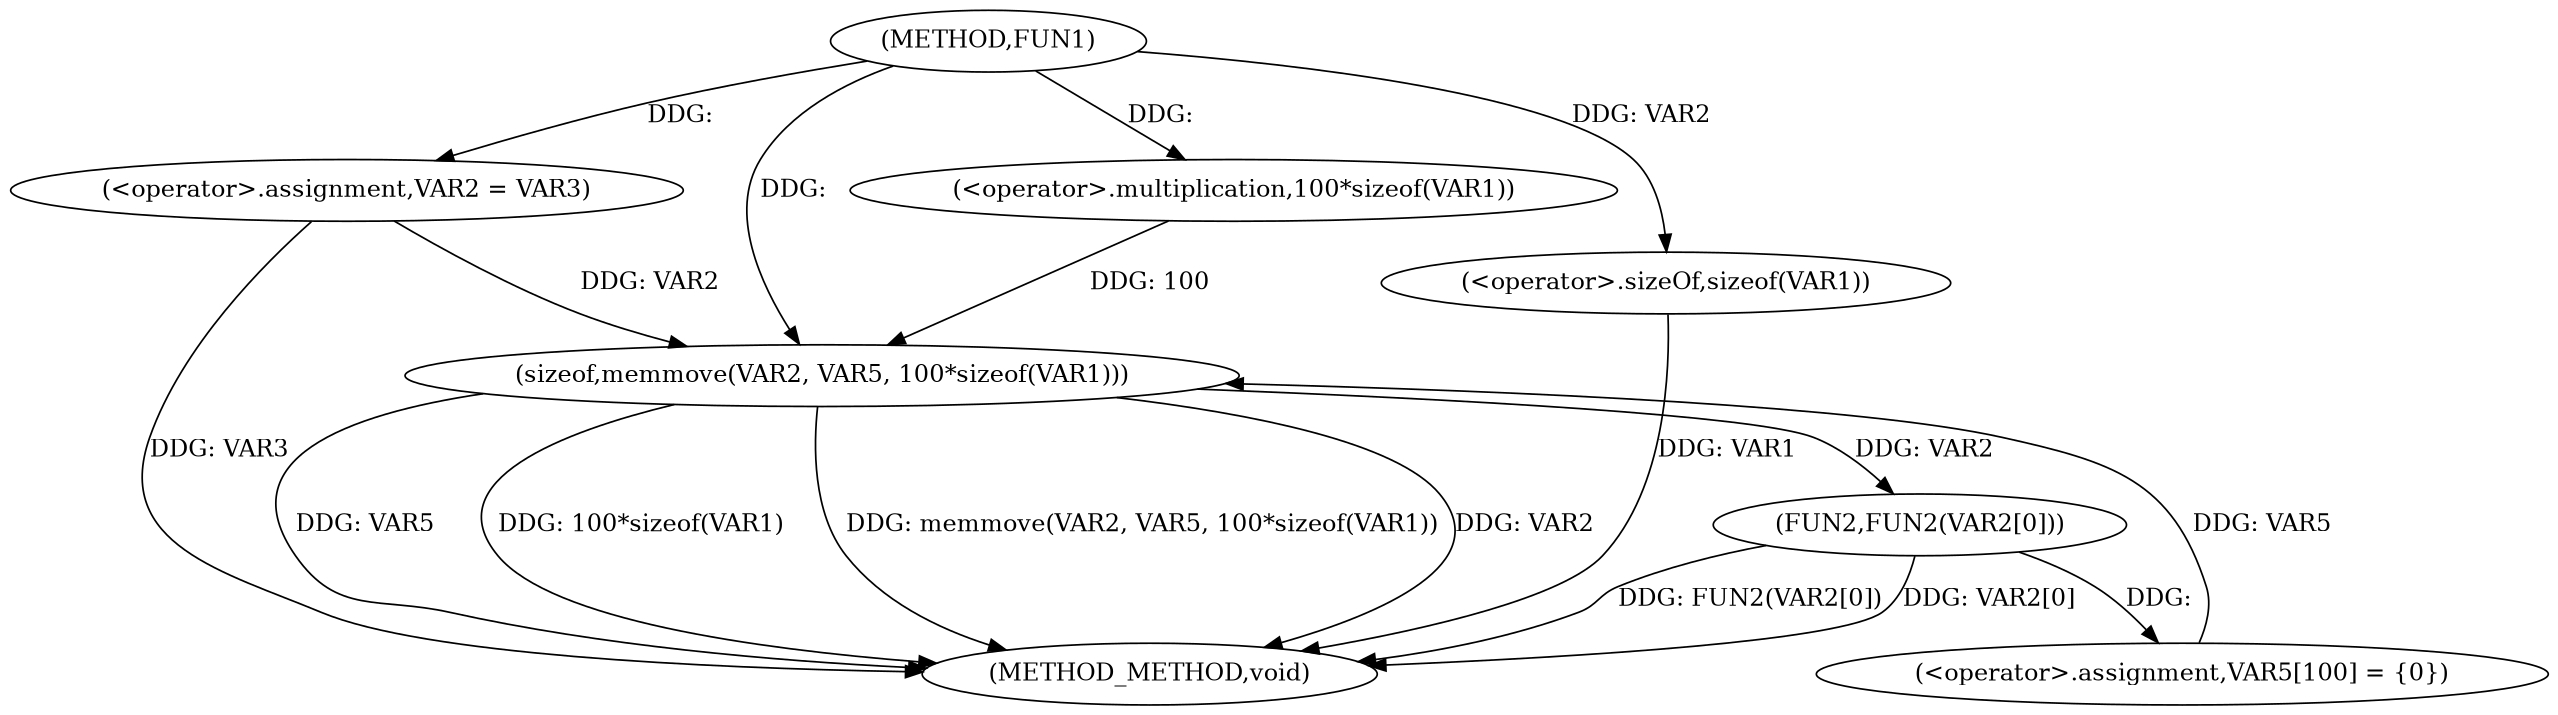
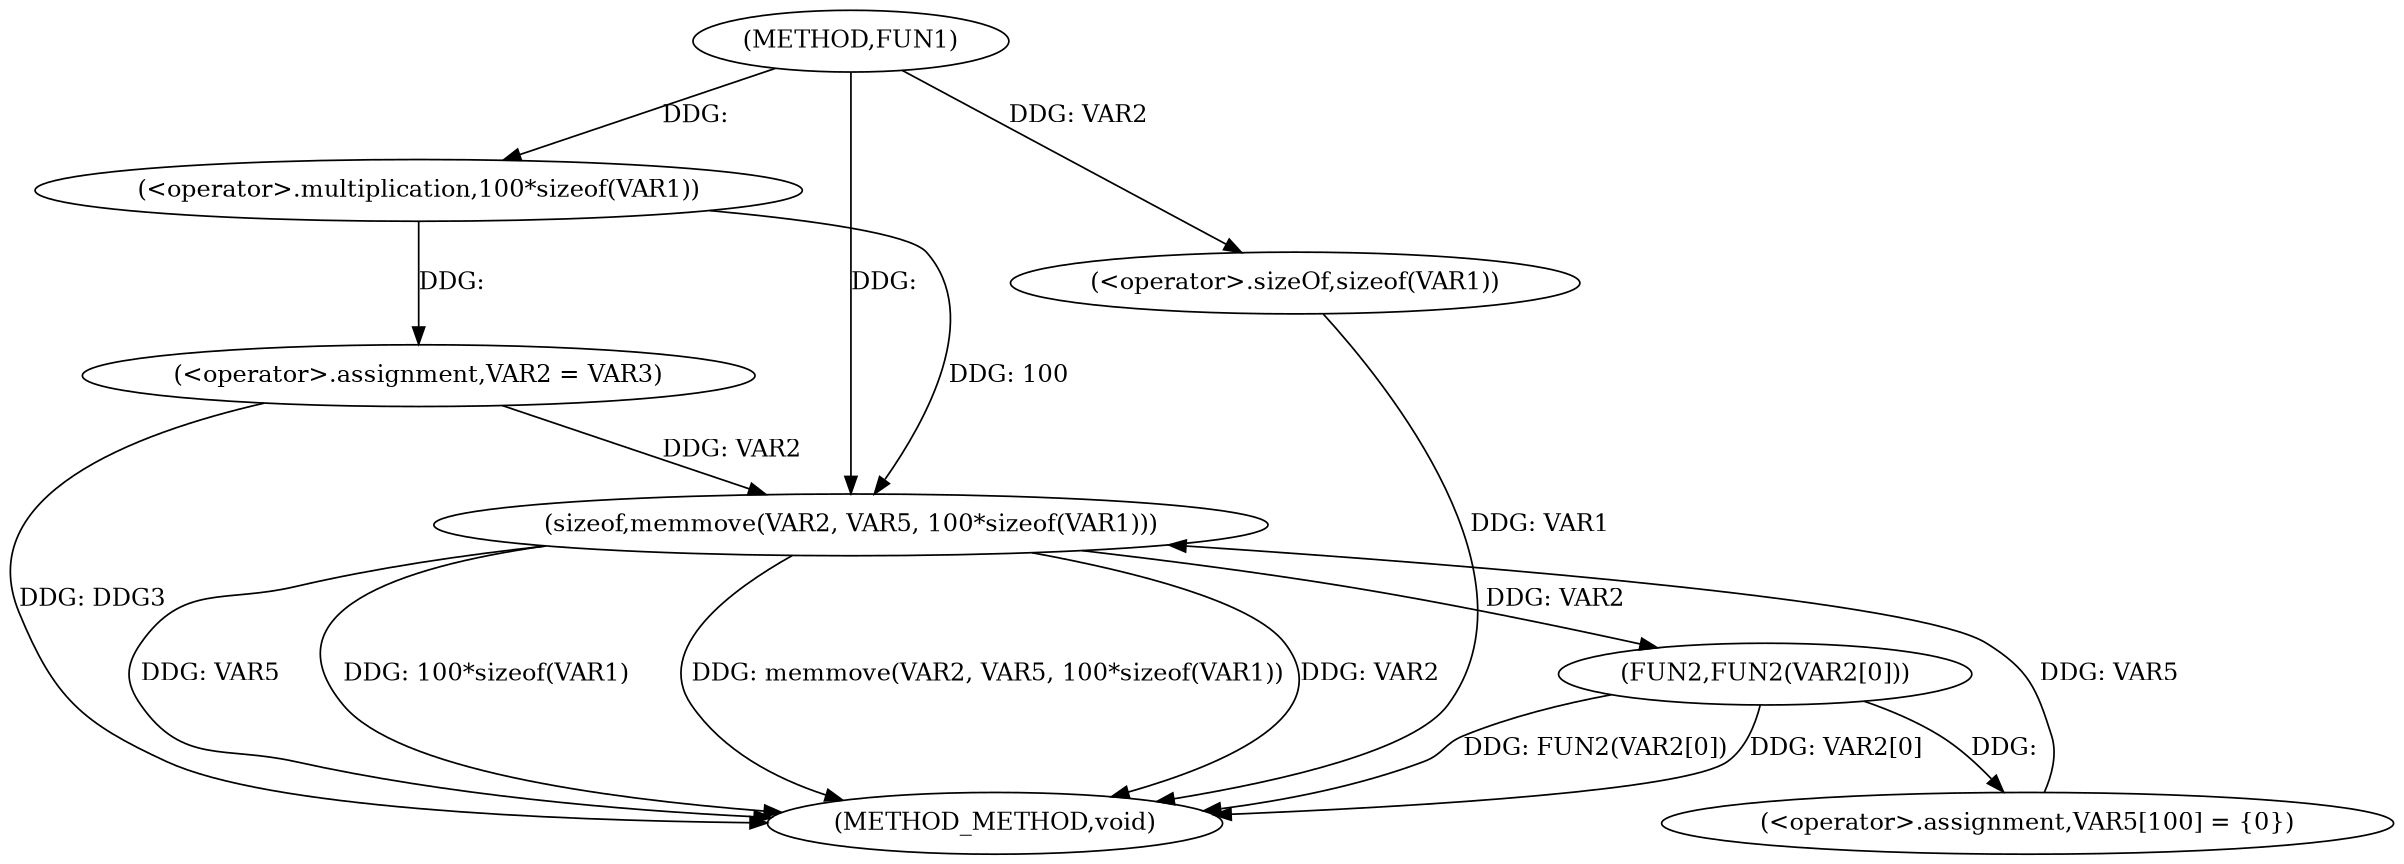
(658, 100) -> (419, 274)
(220, 450) -> (93, 599)
